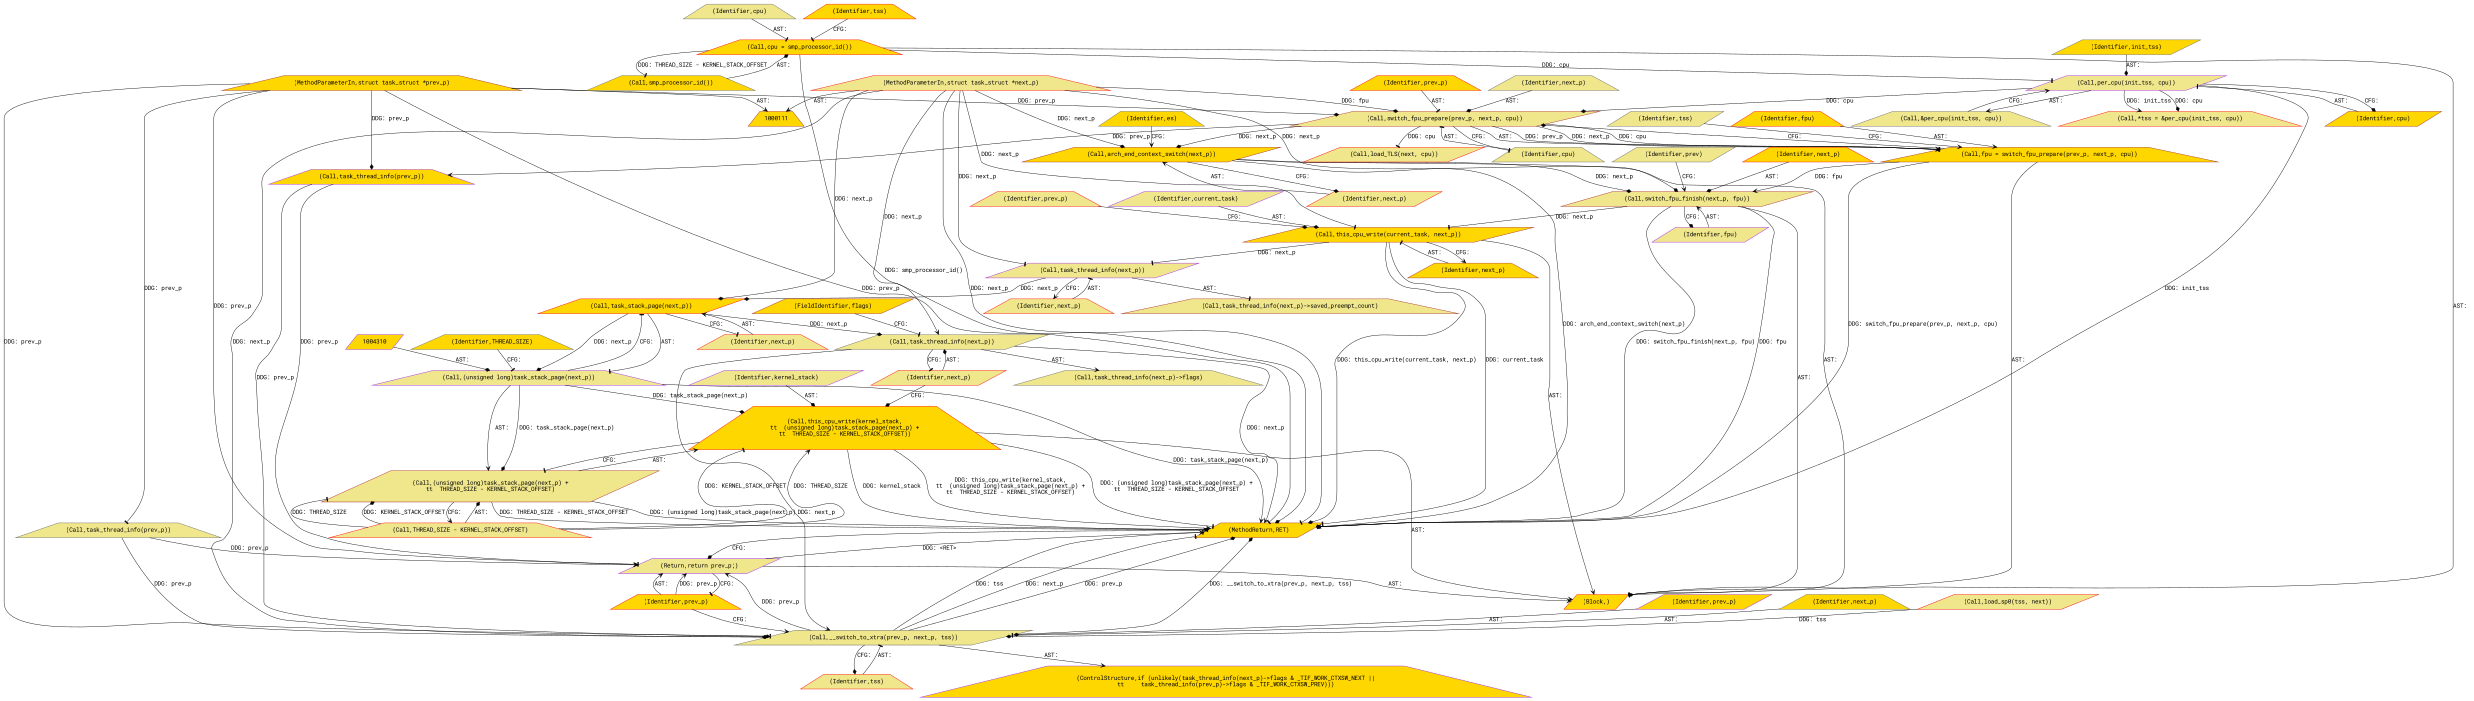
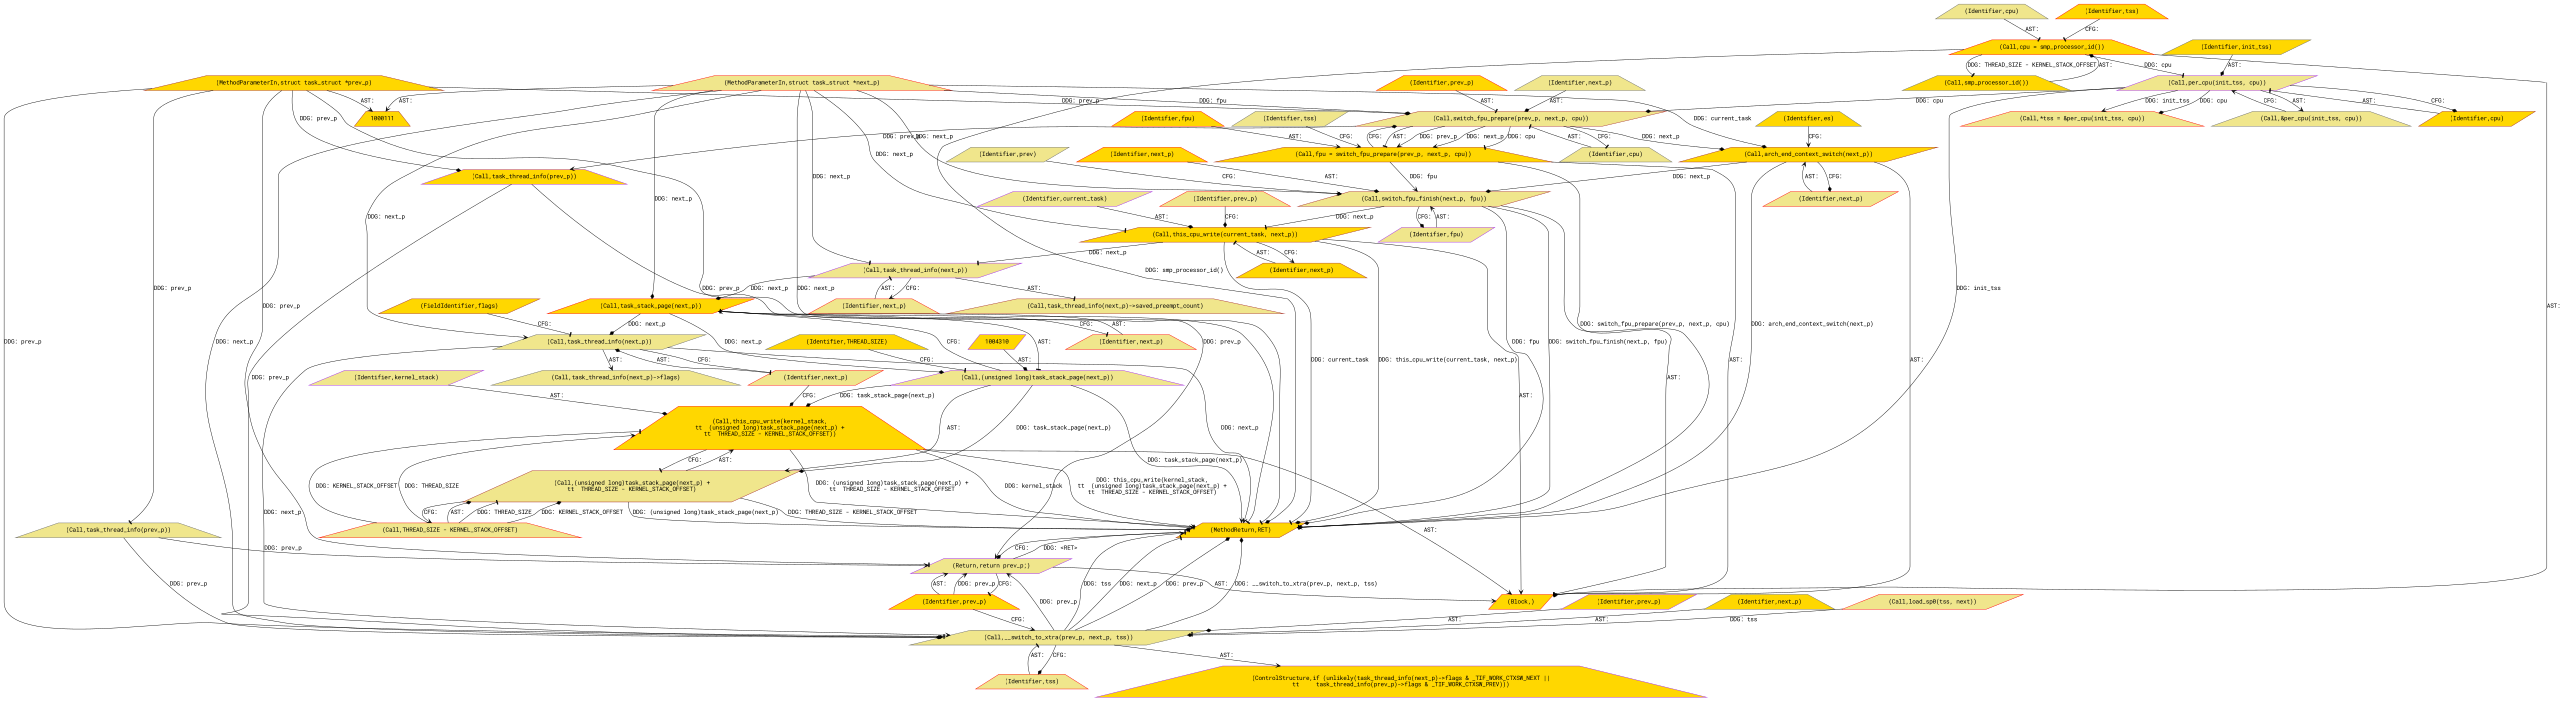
(1076, 119) -> (1723, 119)
(1394, 155) -> none
